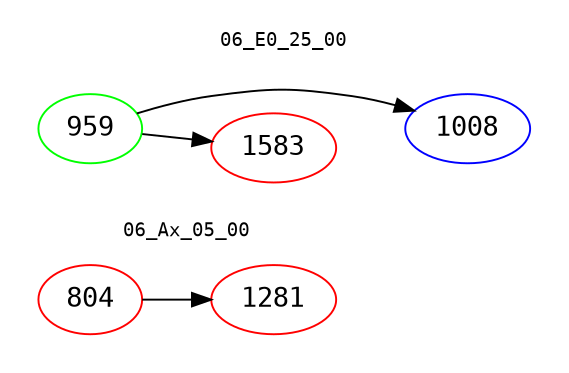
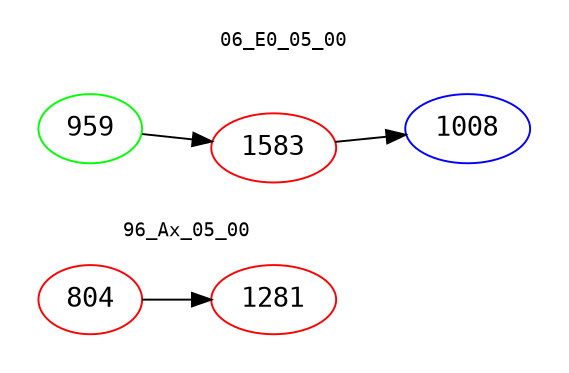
(284, 41) -> (284, 41)
(265, 90) -> (361, 139)
(187, 231) -> (187, 231)
